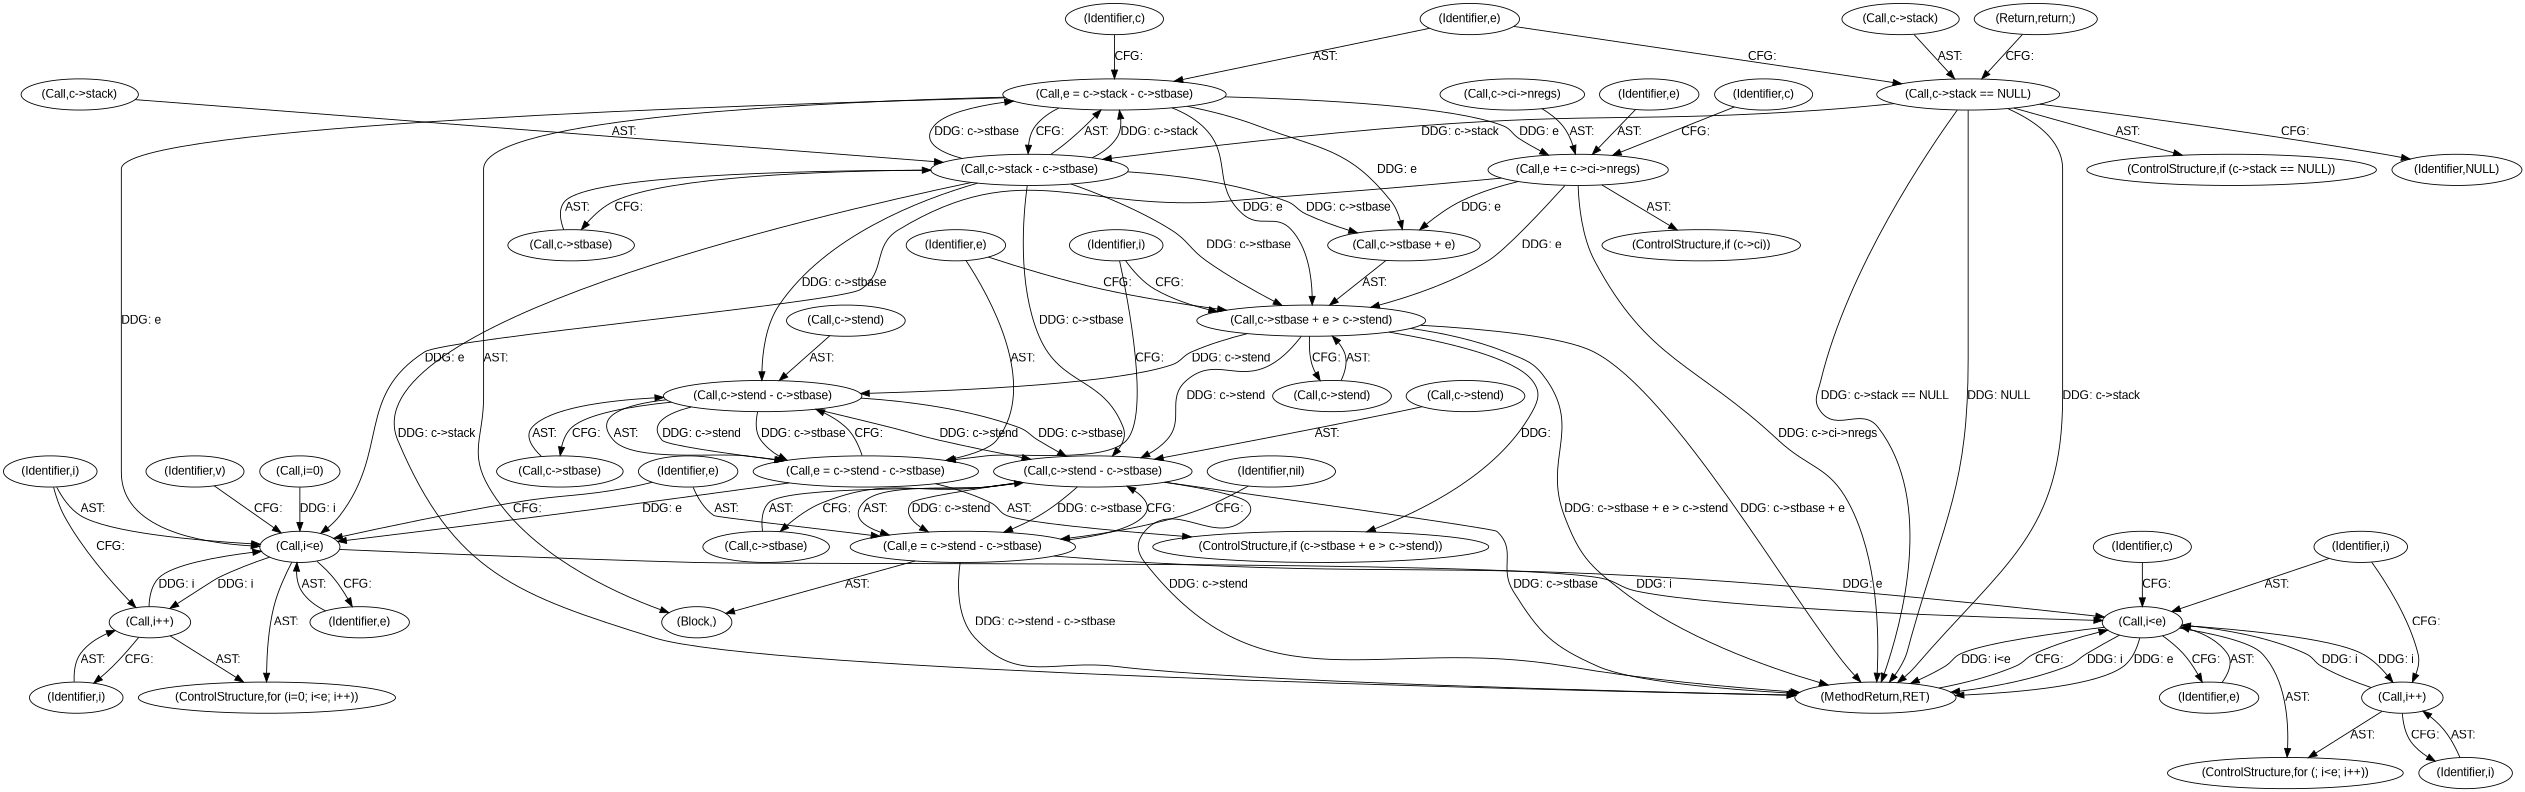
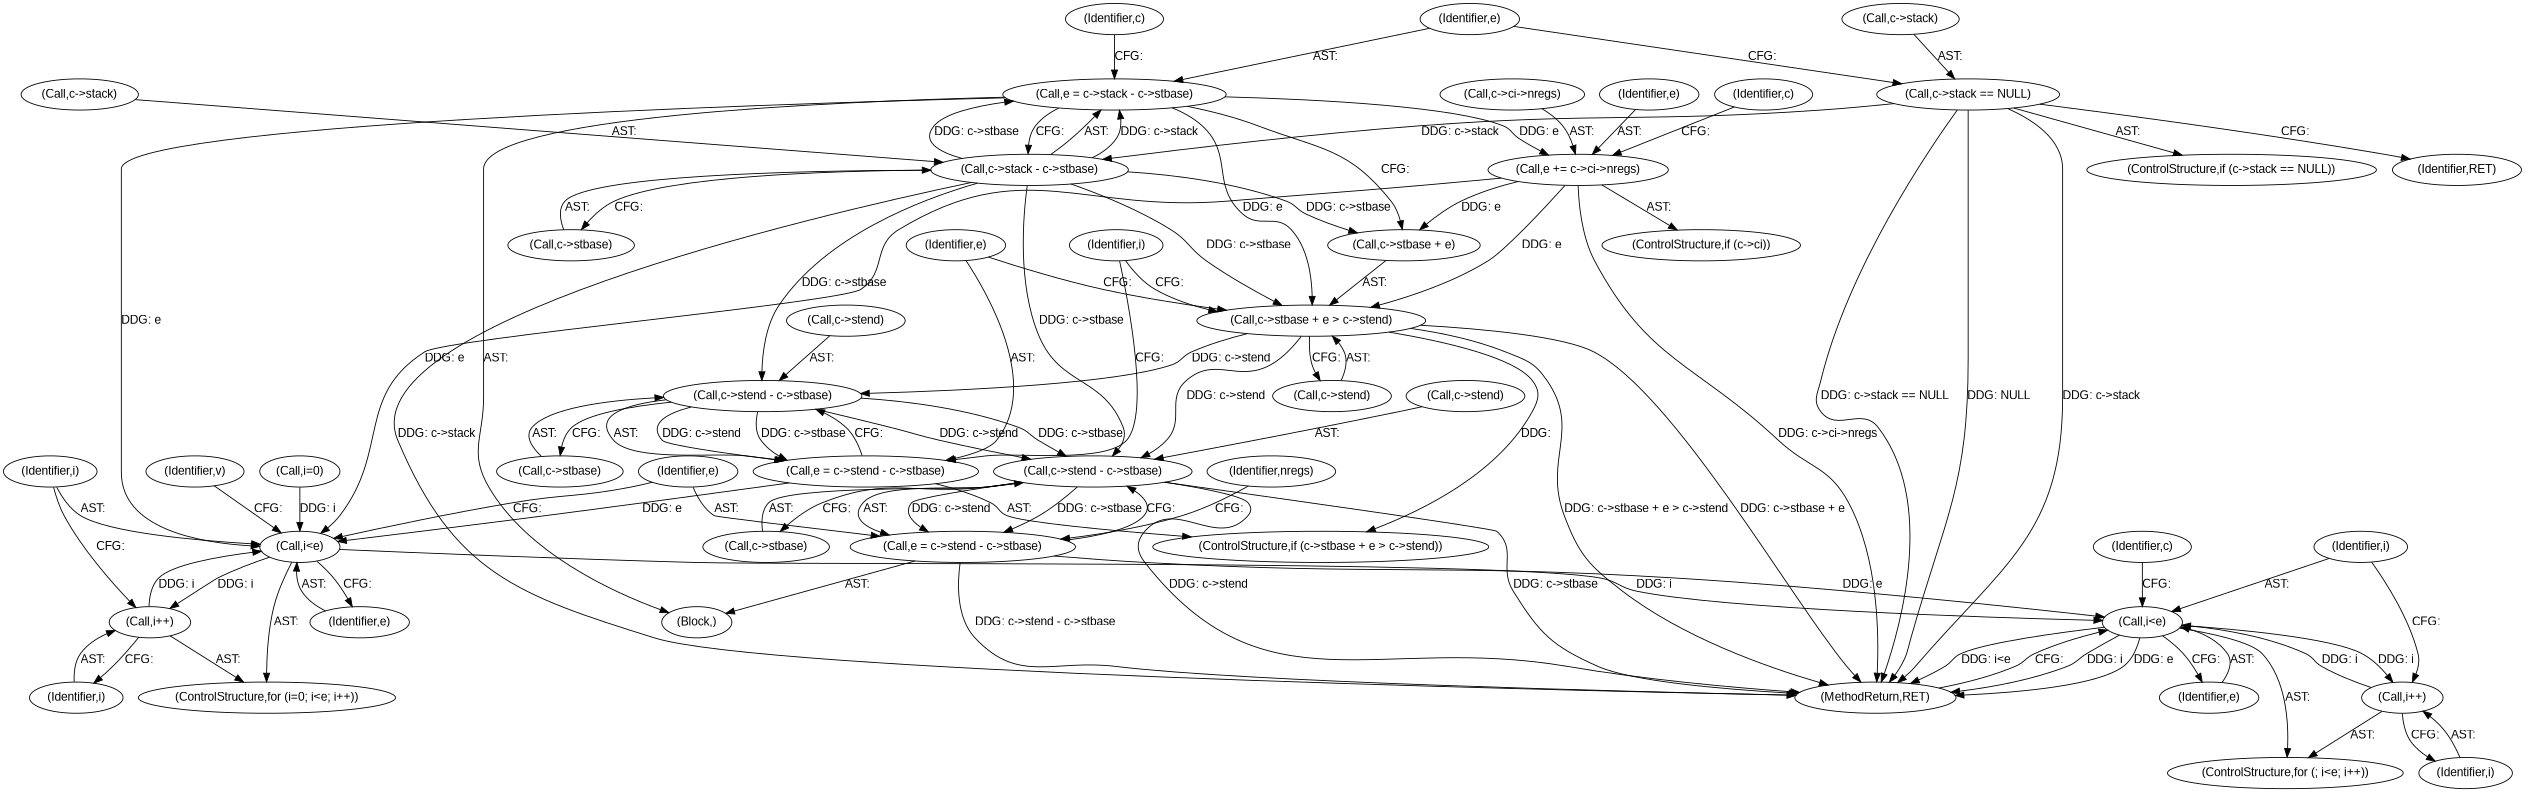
(2036, 19) -> none
(1397, 170) -> (1397, 170)
(2457, 170) -> (2457, 170)
(1271, 471) -> (1271, 471)
